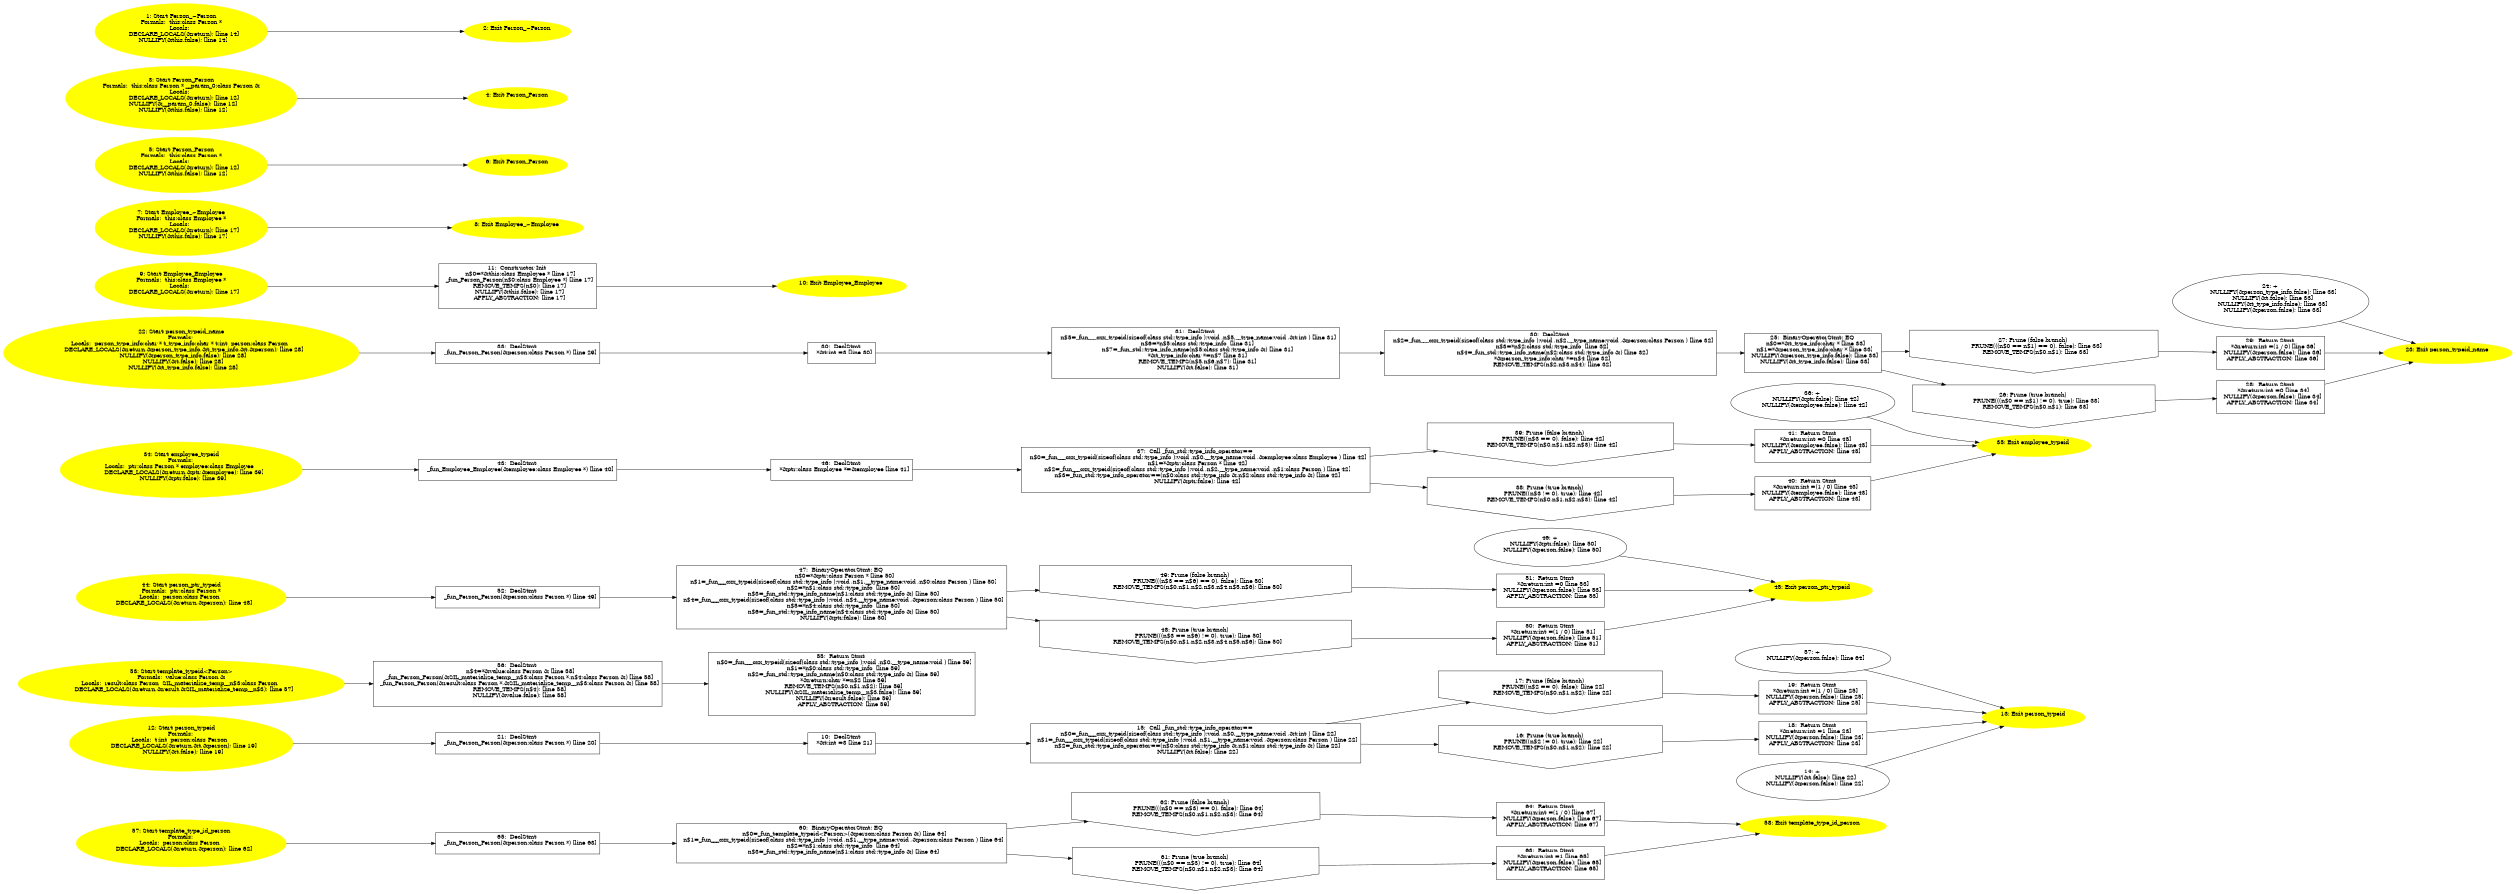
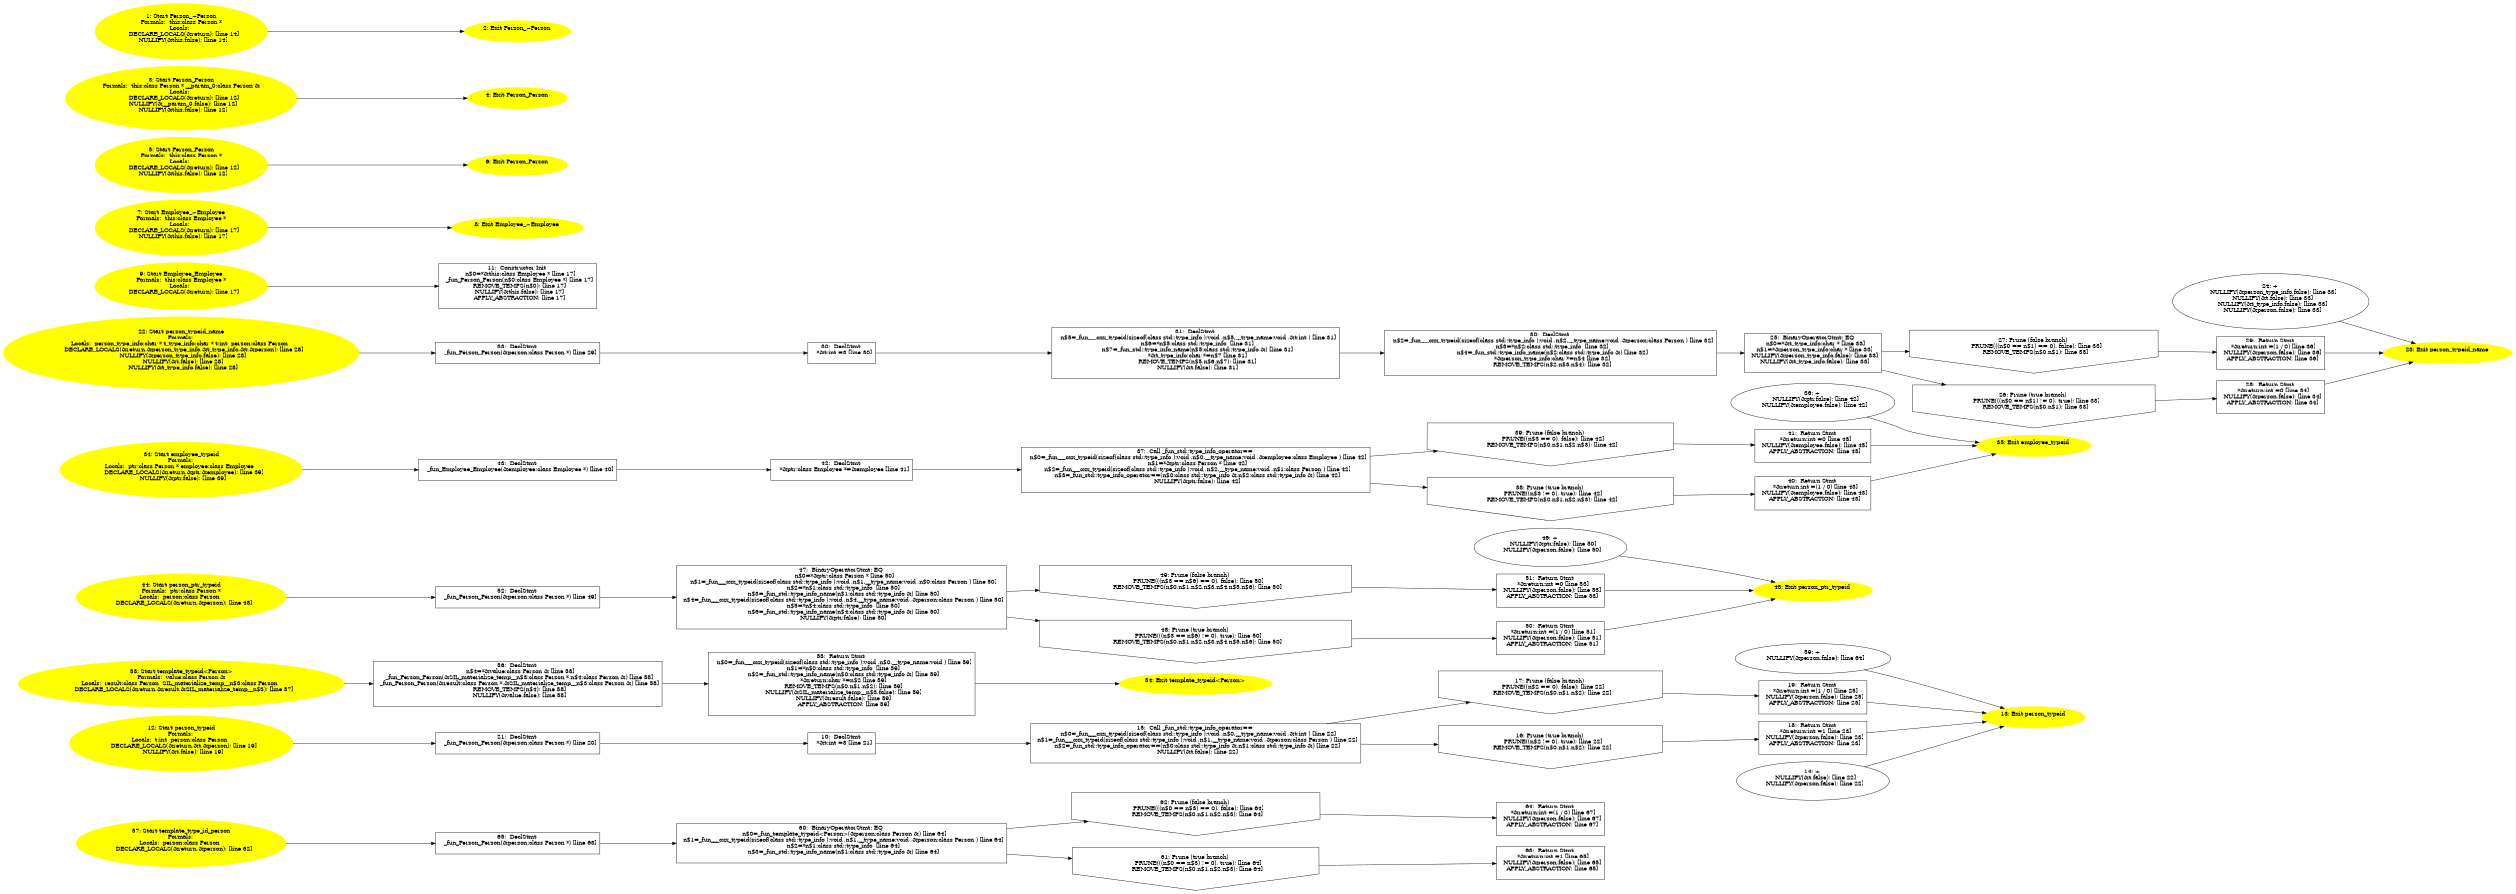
(842, 286) -> none
(842, 470) -> (842, 470)
(1813, 659) -> (1813, 659)
none -> (1196, 684)
(1813, 826) -> none
